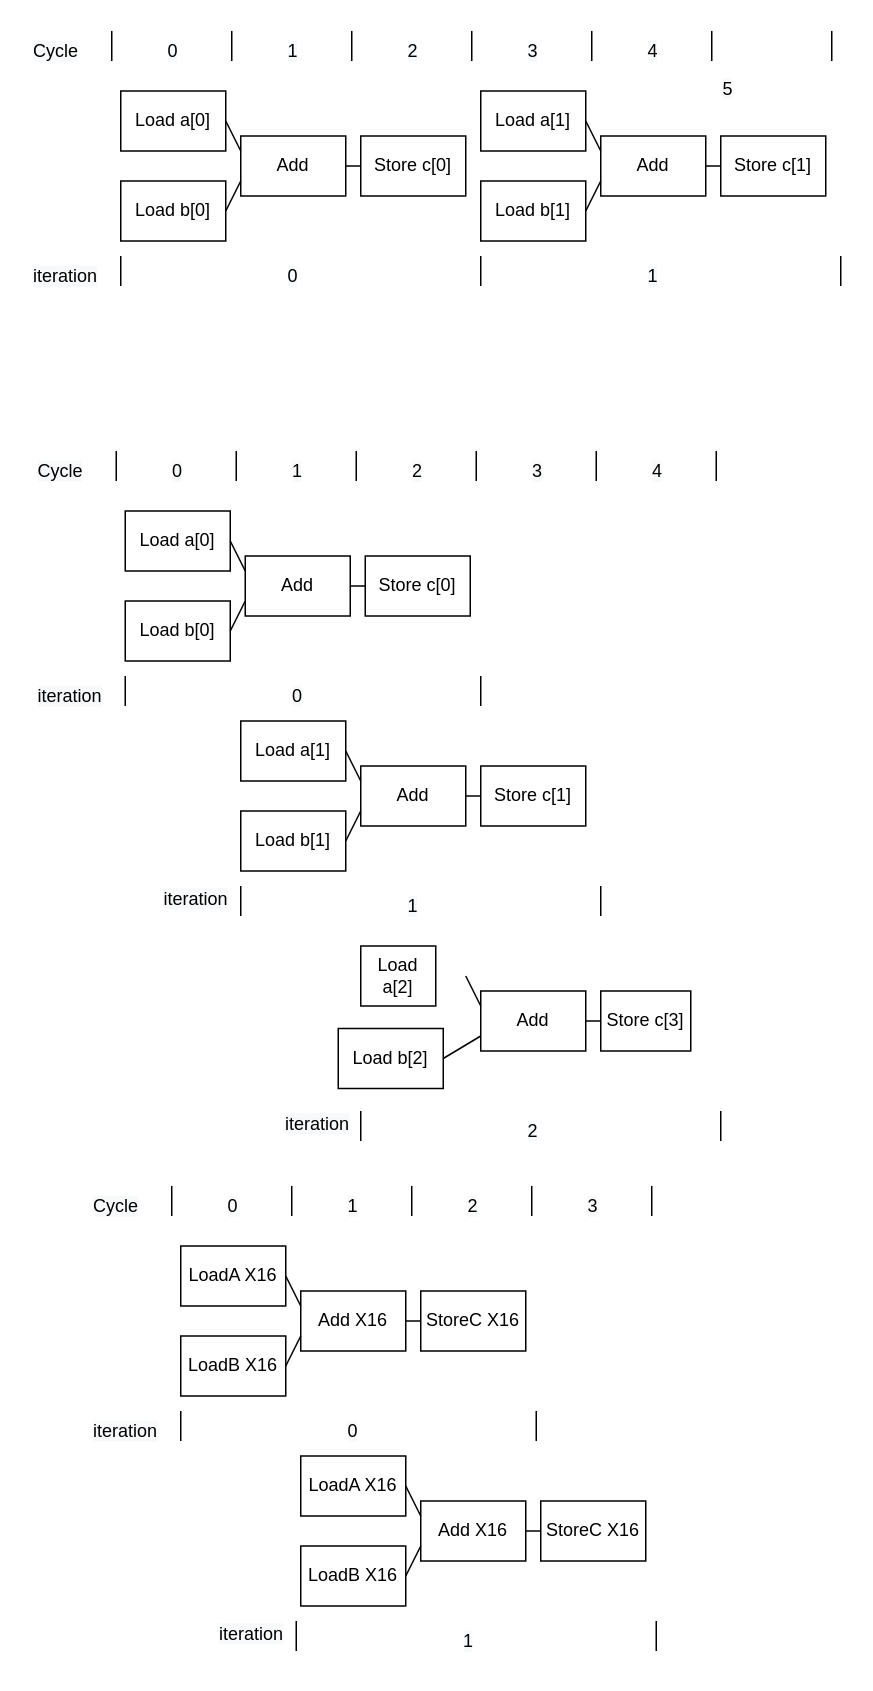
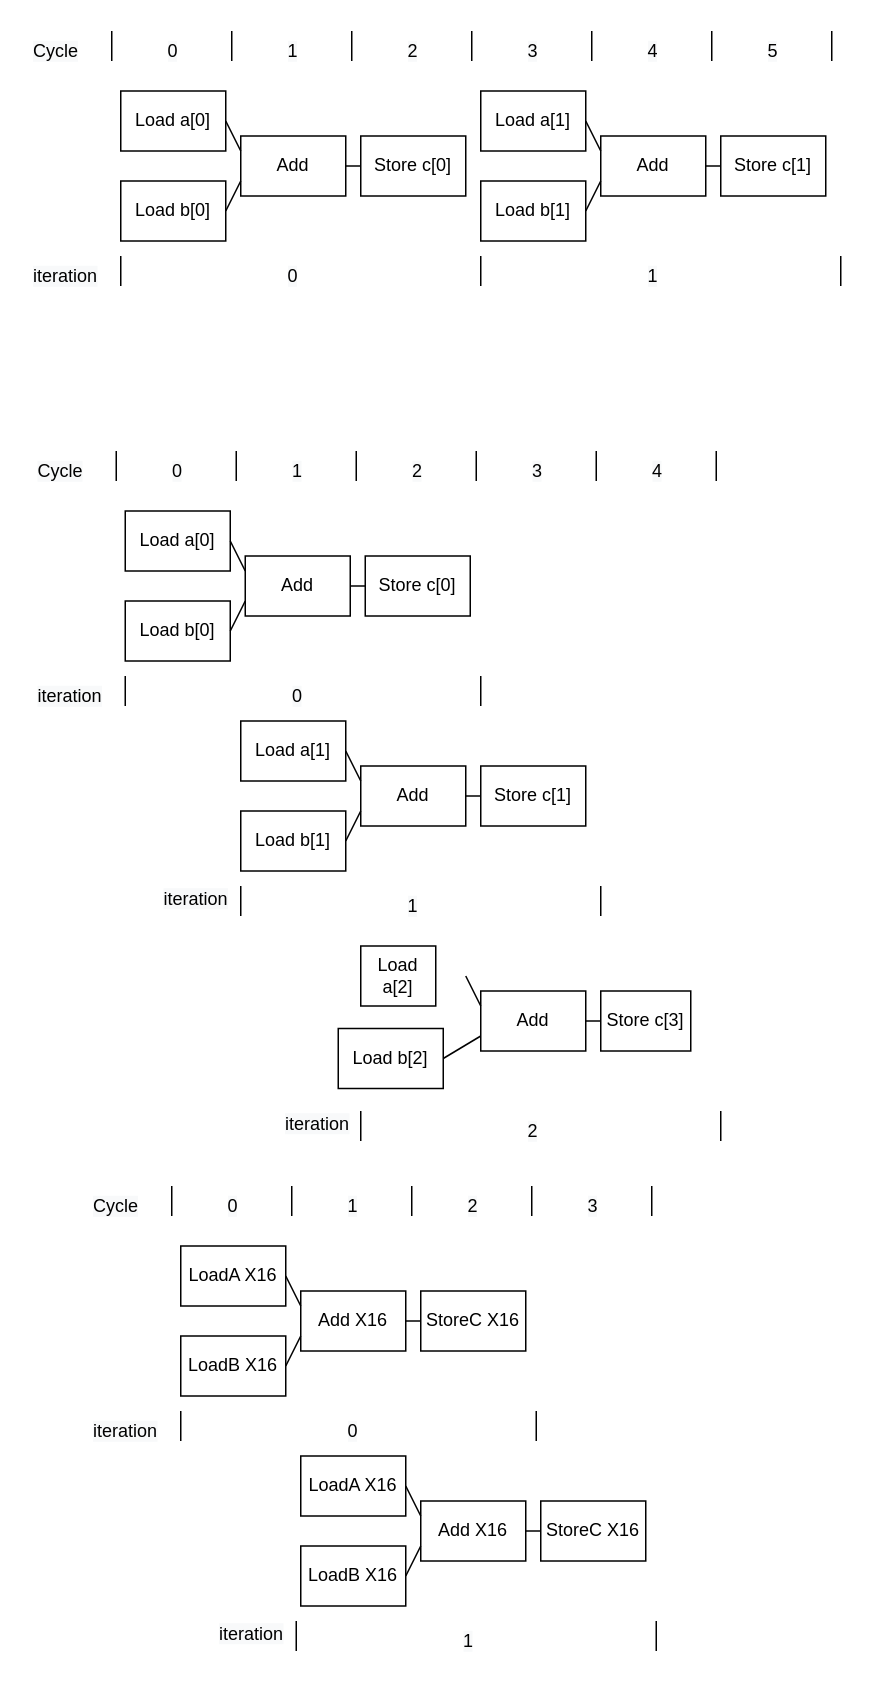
(728, 83) -> (773, 46)
